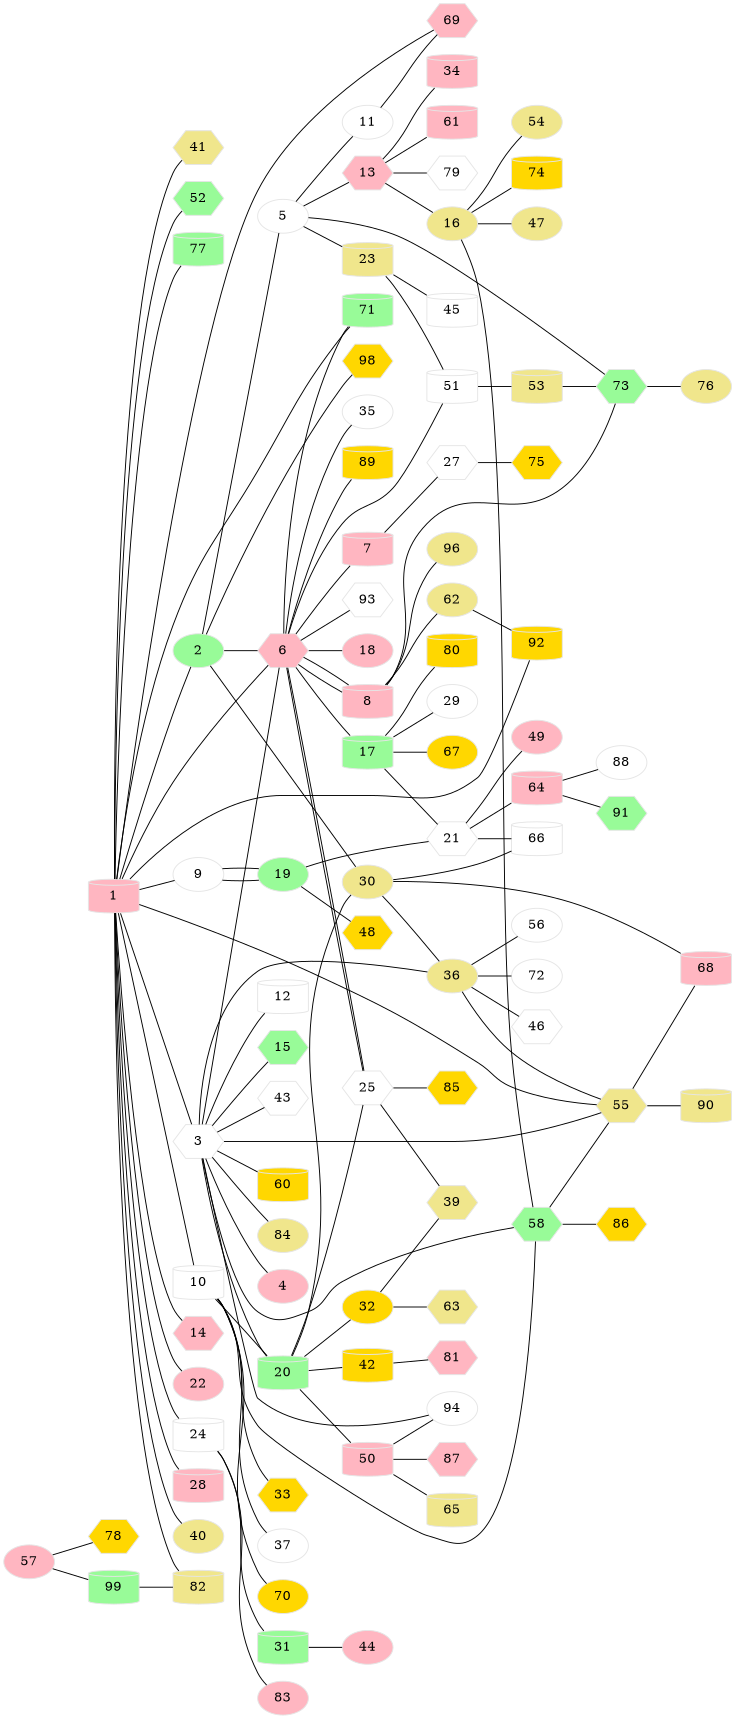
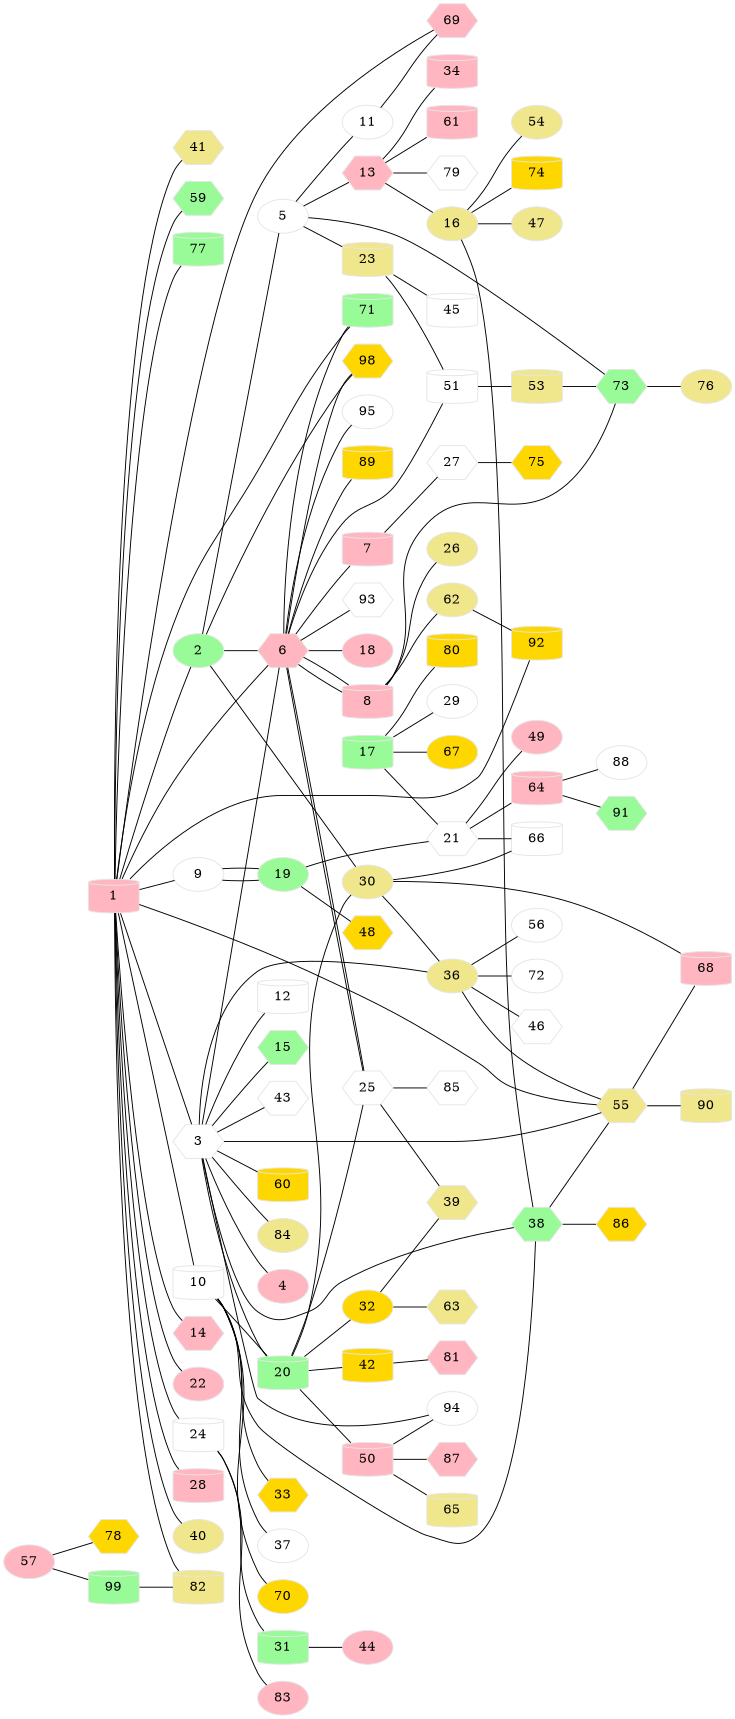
(198, 198) -> (198, 198)
(368, 412) -> (368, 412)
(452, 549) -> (452, 549)
(322, 702) -> (313, 488)
(452, 1088) -> (452, 1088)
(537, 1224) -> (537, 1224)
